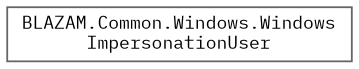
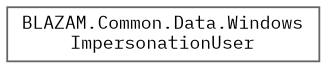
(180, 34) -> (163, 34)
